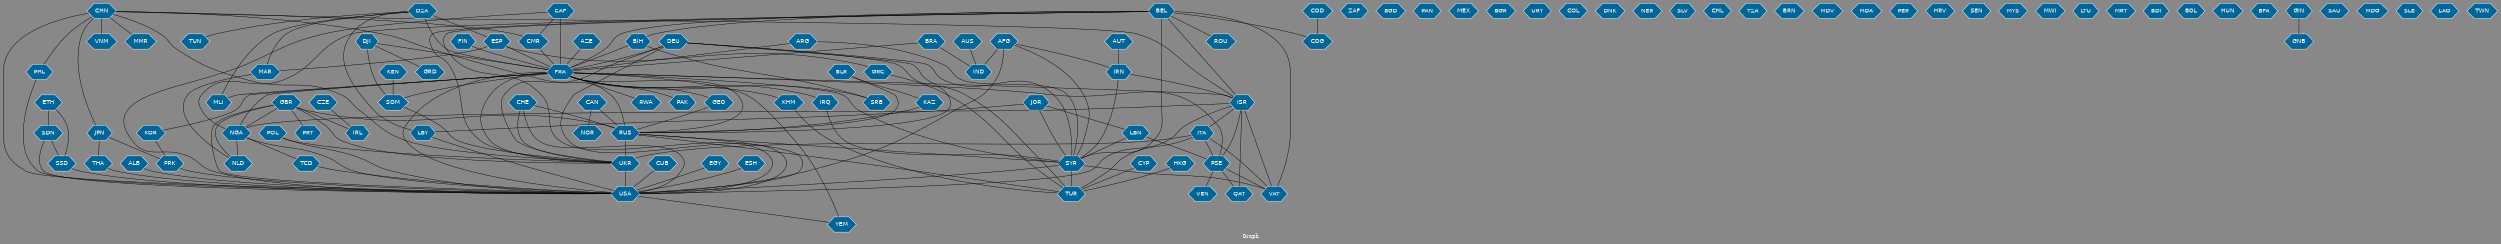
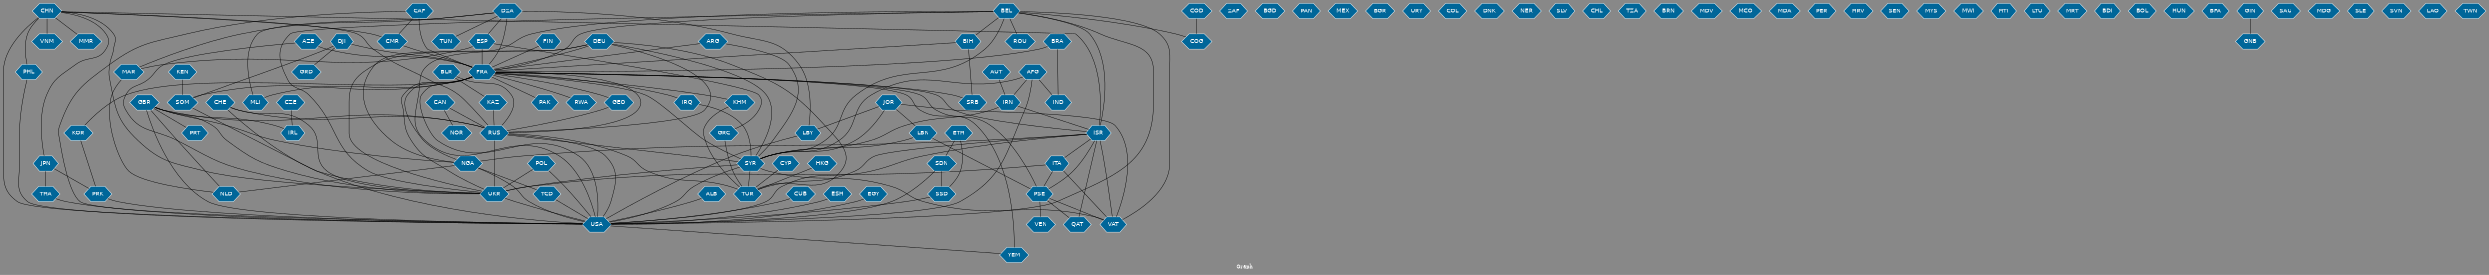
none -> (1746, 11)
none -> (2004, 11)
none -> (2396, 11)
(968, 42) -> none
none -> (1056, 115)
none -> (199, 152)
(1127, 156) -> (918, 149)
none -> (622, 175)
